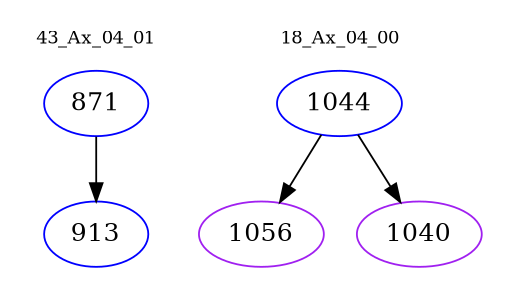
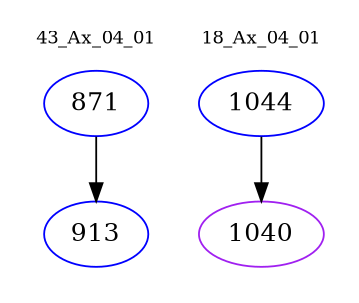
(340, 39) -> (261, 39)
(261, 234) -> none
